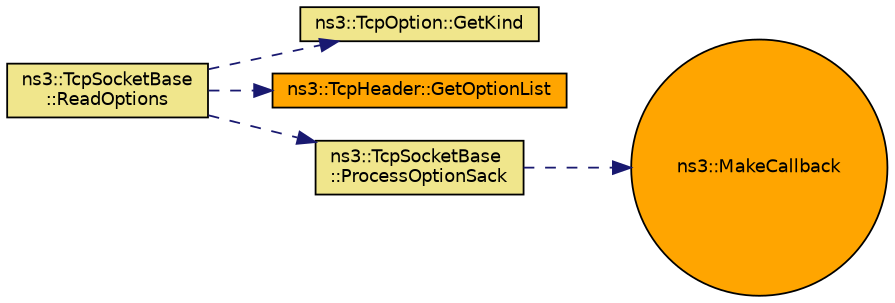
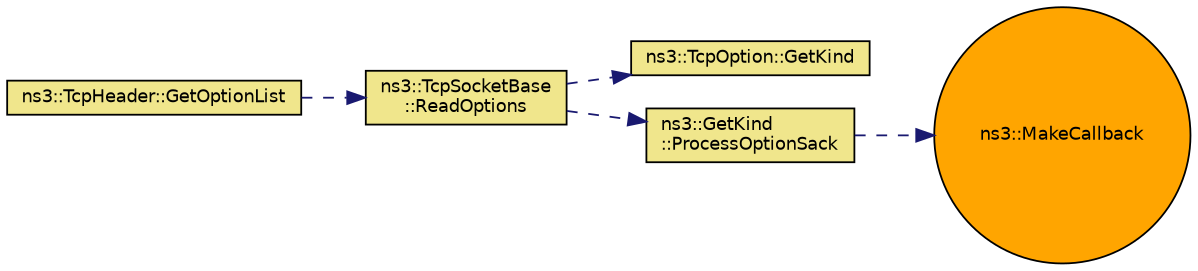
(231, 91) -> (324, 98)
(420, 91) -> (154, 98)
(420, 168) -> (750, 135)
